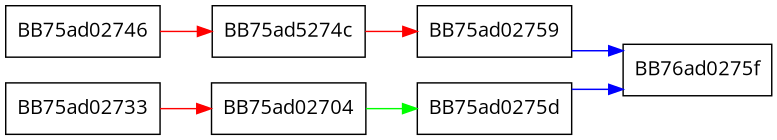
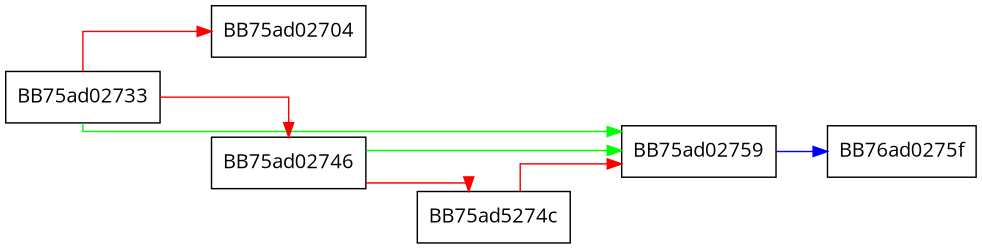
none -> (237, 97)
(494, 109) -> none
none -> (341, 131)
none -> (487, 151)
